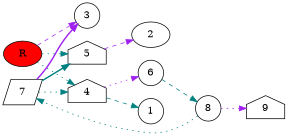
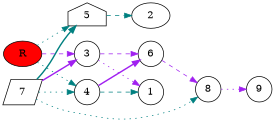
(115, 45) -> (116, 16)
none -> (116, 54)
none -> (114, 70)
(118, 83) -> (114, 76)
(176, 89) -> (176, 70)
(87, 92) -> (87, 92)
(266, 108) -> (259, 89)
(120, 128) -> (114, 119)
